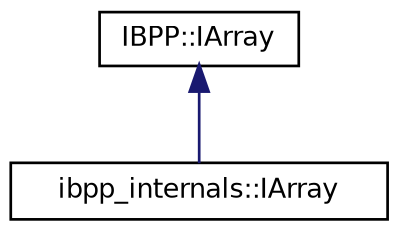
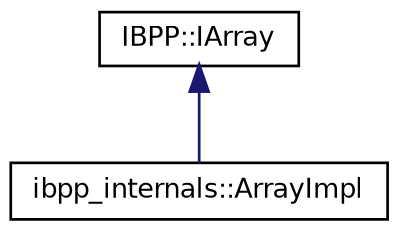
(199, 191) -> (199, 191)
